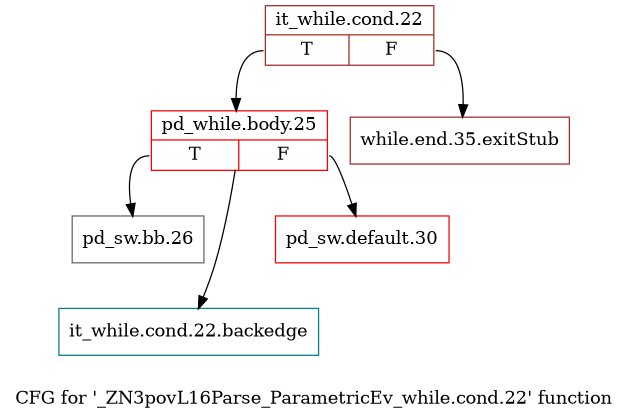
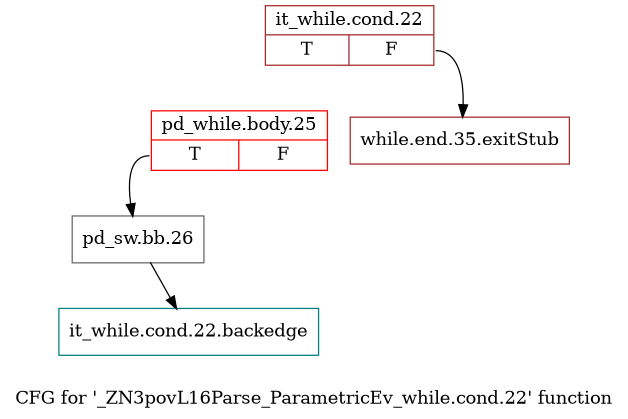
(241, 68) -> none
(223, 234) -> (160, 280)
(362, 239) -> none
